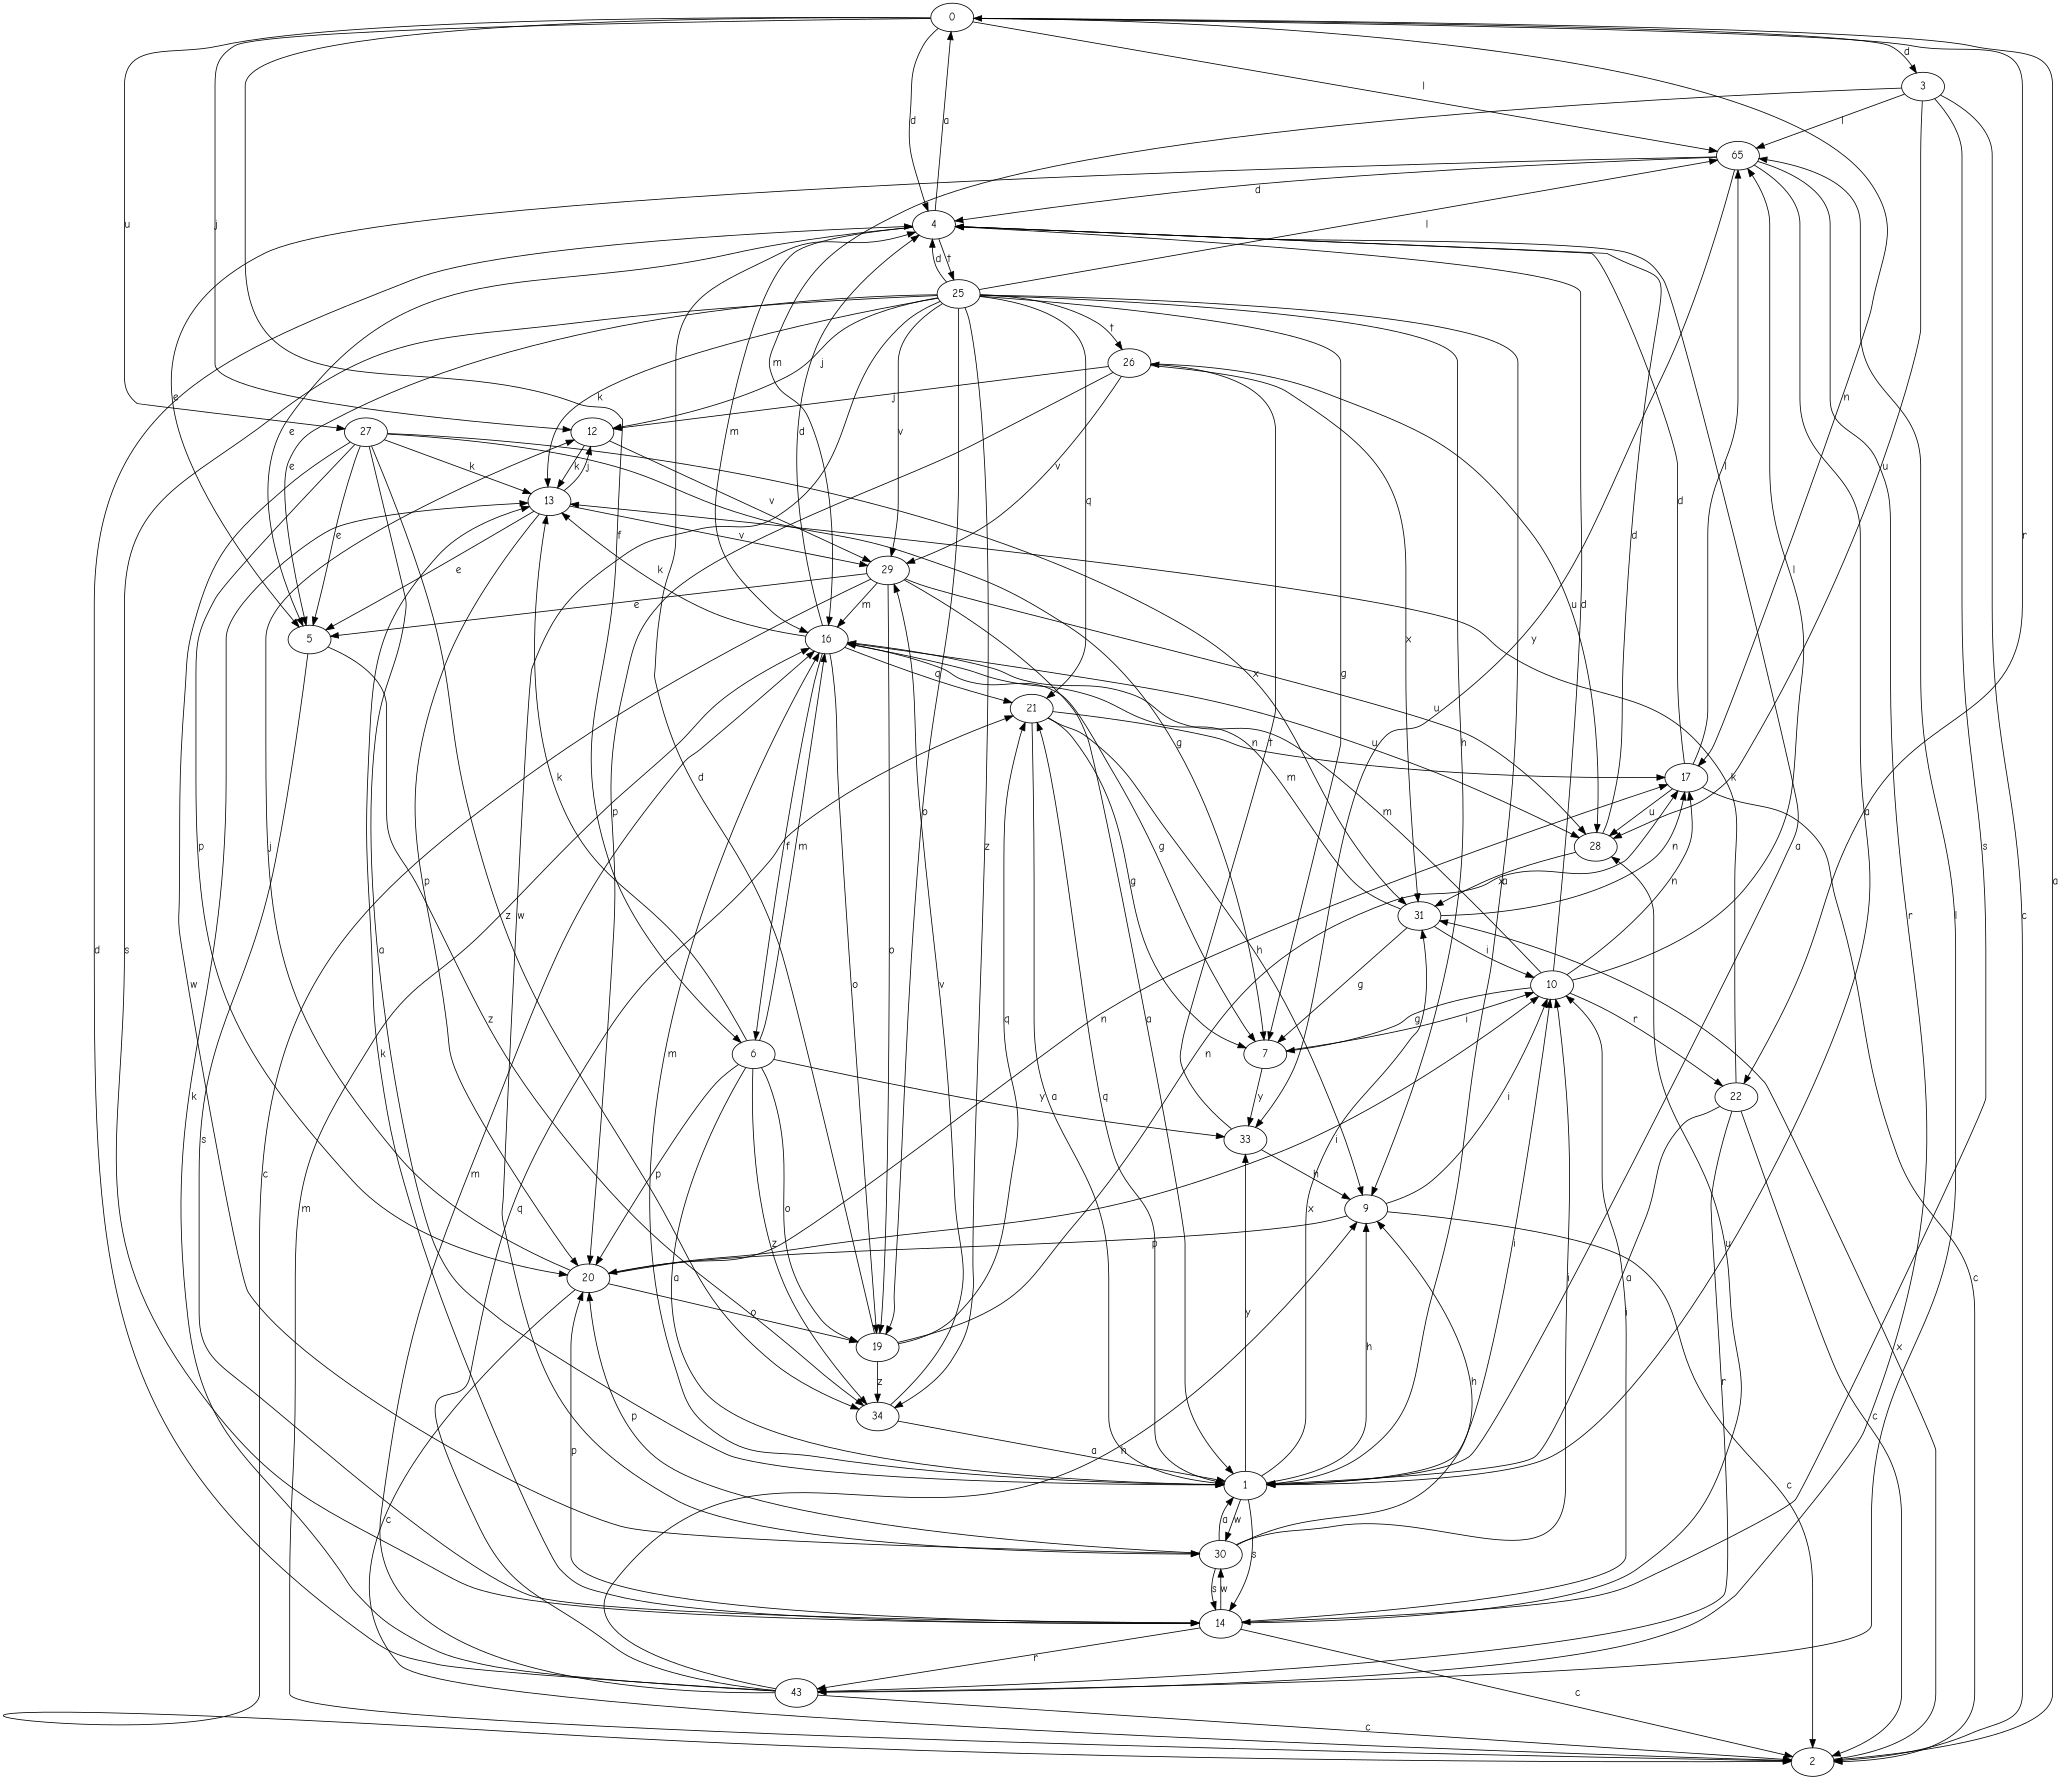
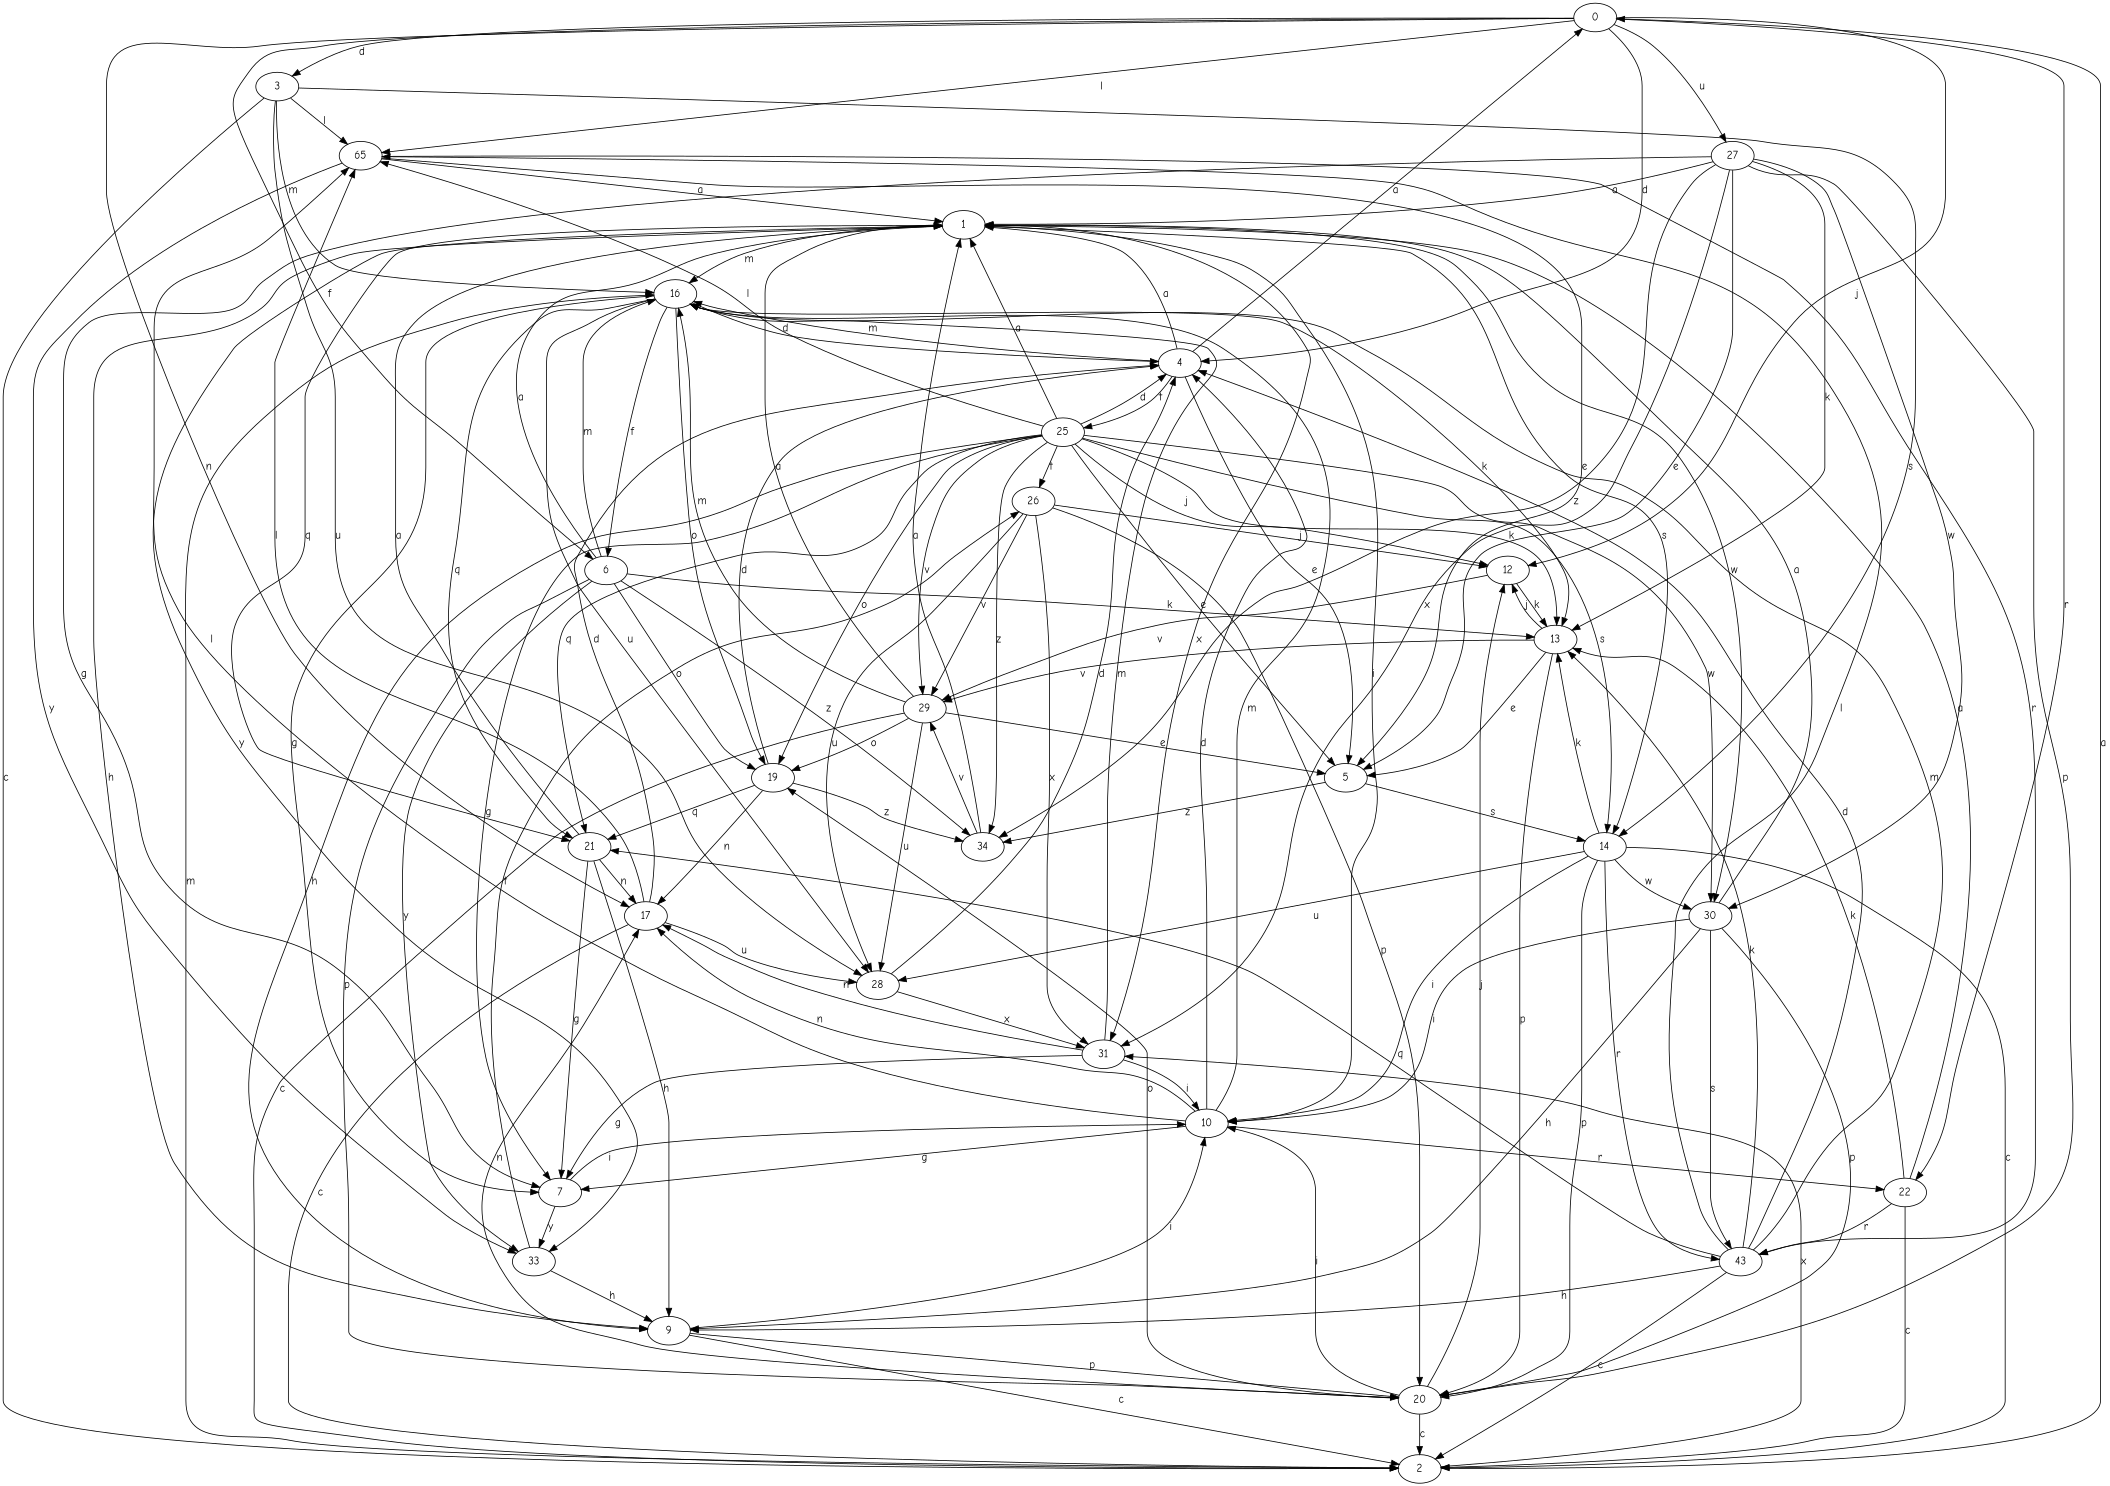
(1339, 177) -> none
(1212, 1585) -> (1710, 1088)
